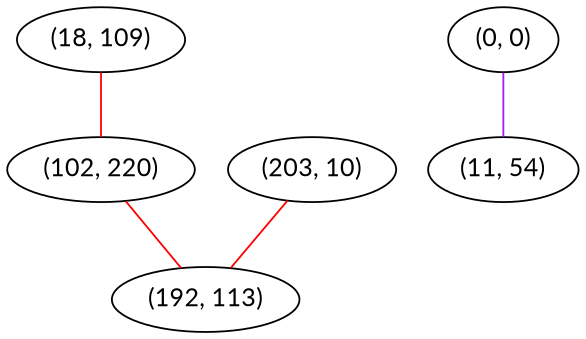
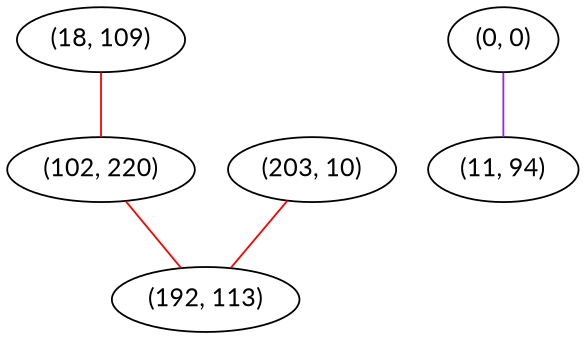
(503, 170) -> (503, 170)
